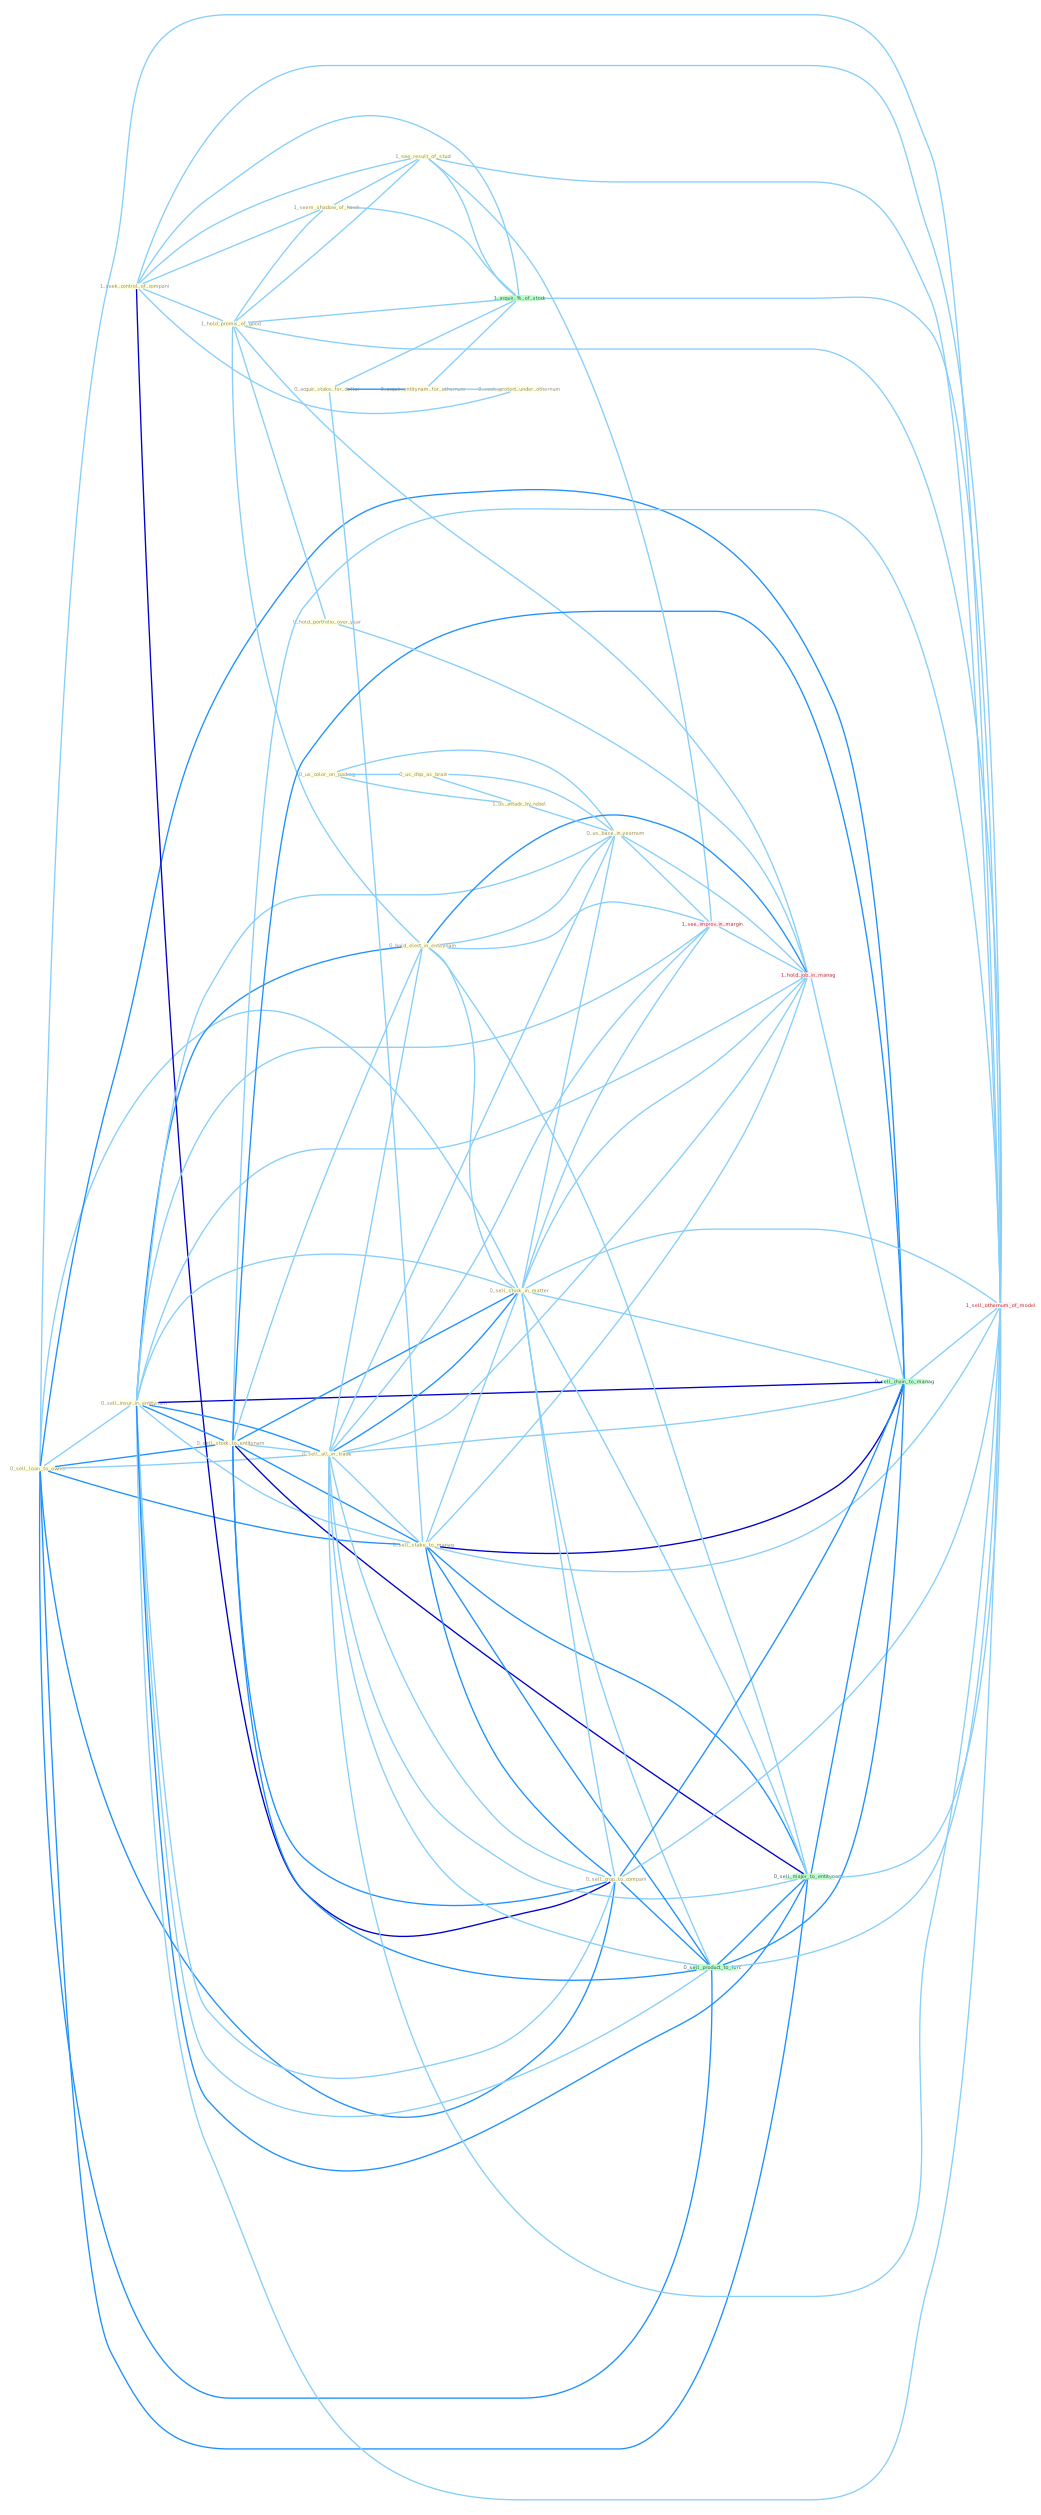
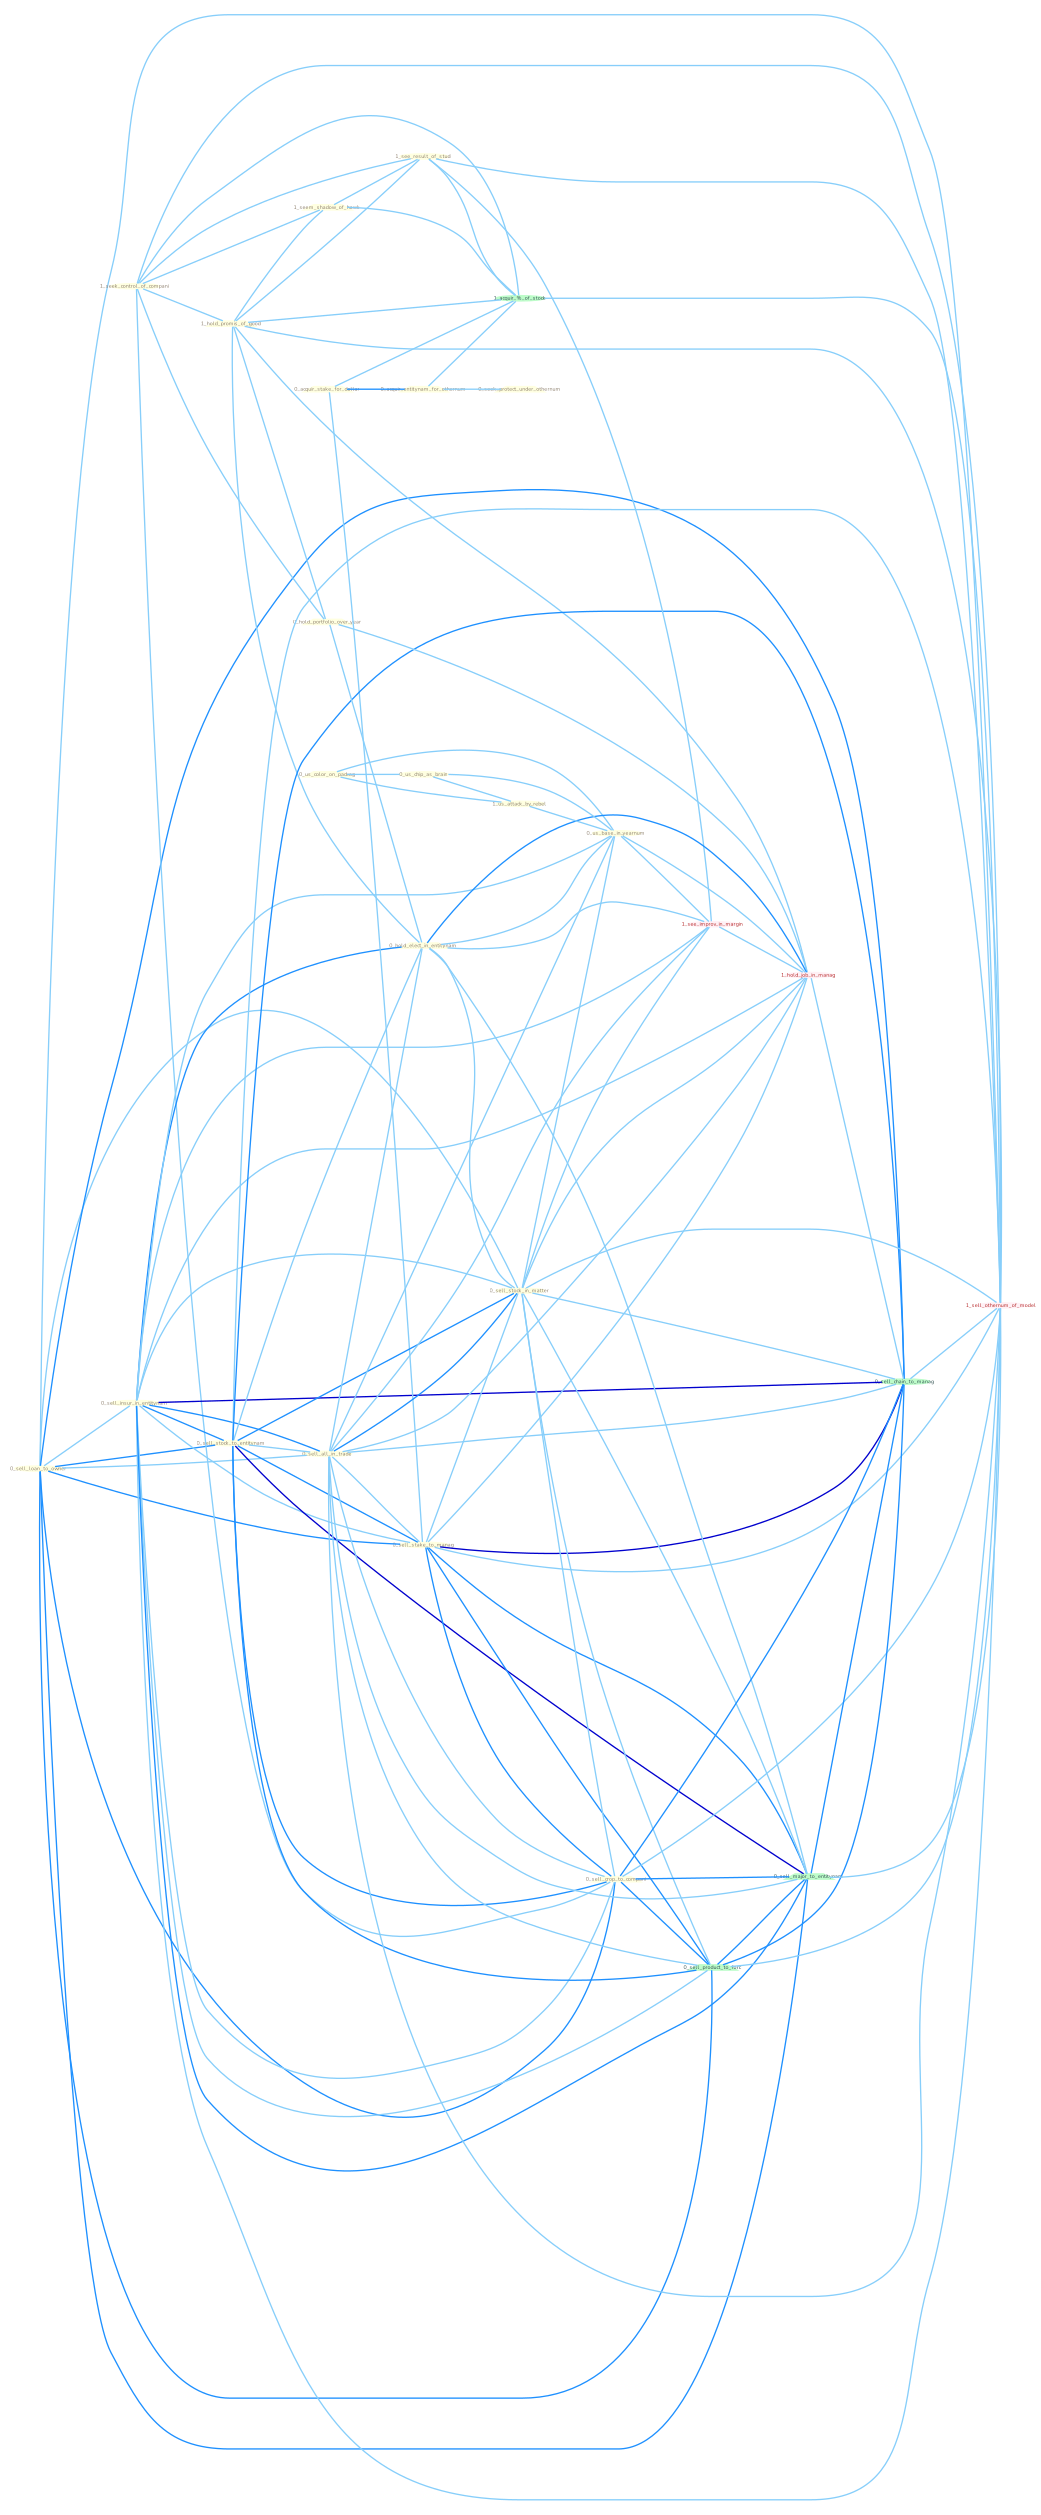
(278, 394) -> (216, 463)
none -> (380, 799)
(185, 1212) -> (185, 1212)
none -> (712, 1878)
